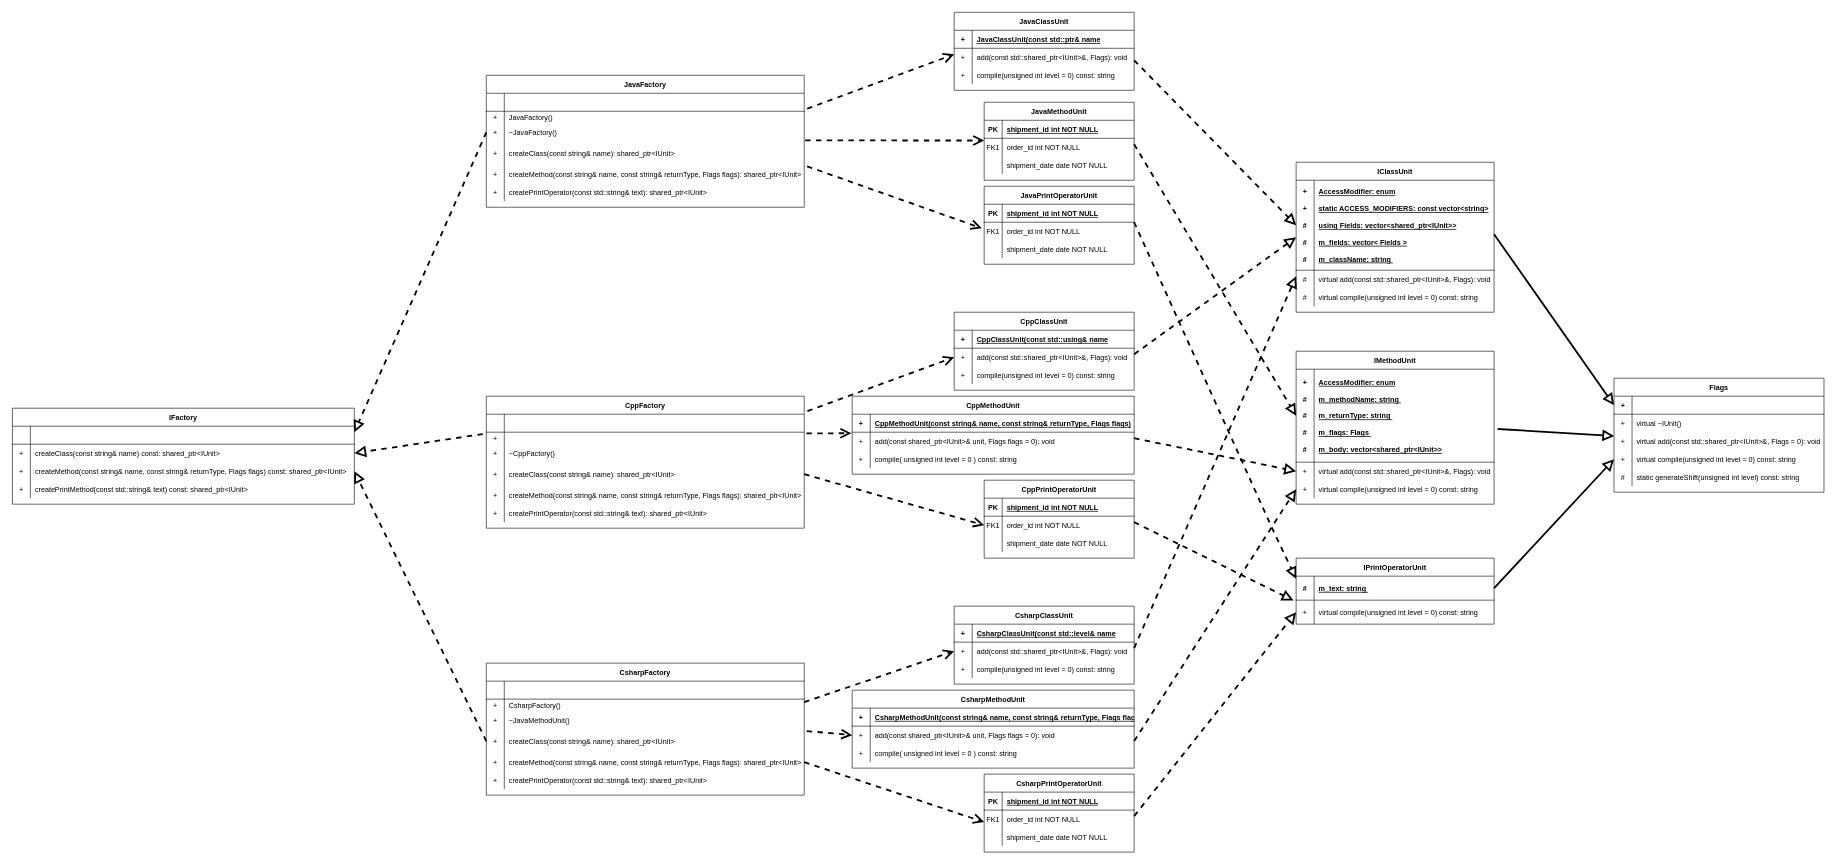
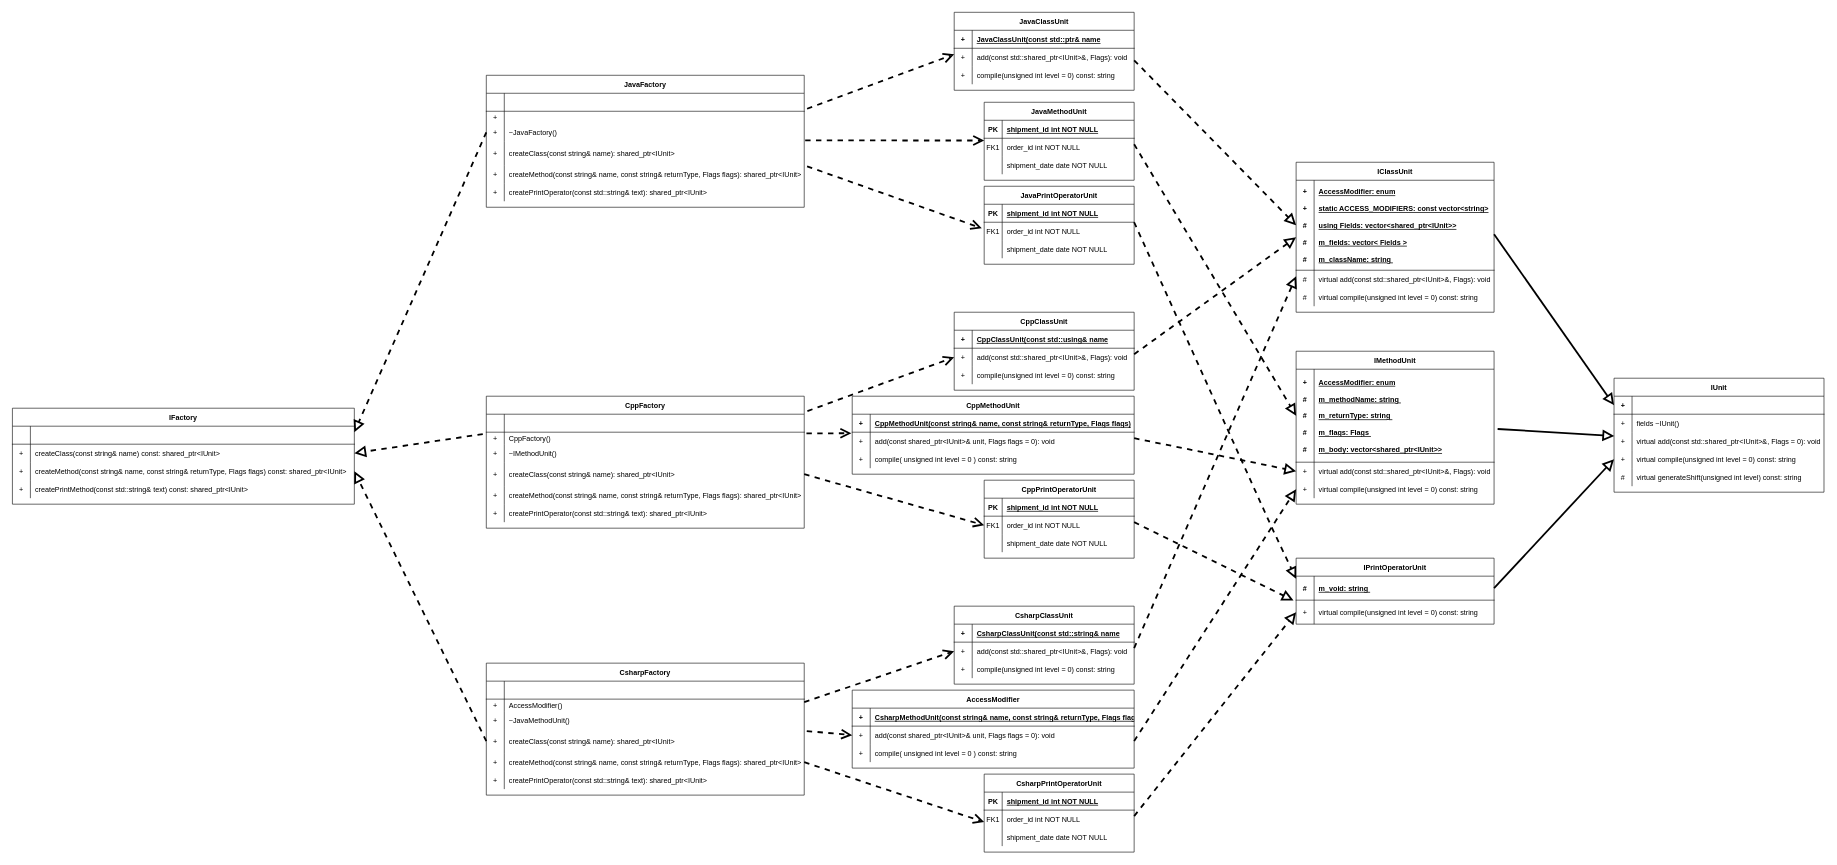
(654, 117) -> none
(1719, 388) -> (1719, 388)
(1665, 424) -> (1663, 424)
none -> (654, 438)
(535, 454) -> (536, 454)
(1733, 478) -> (1735, 478)
(1344, 589) -> (1343, 589)
(1046, 634) -> (1049, 634)
(993, 700) -> (993, 700)
(539, 706) -> (539, 706)
